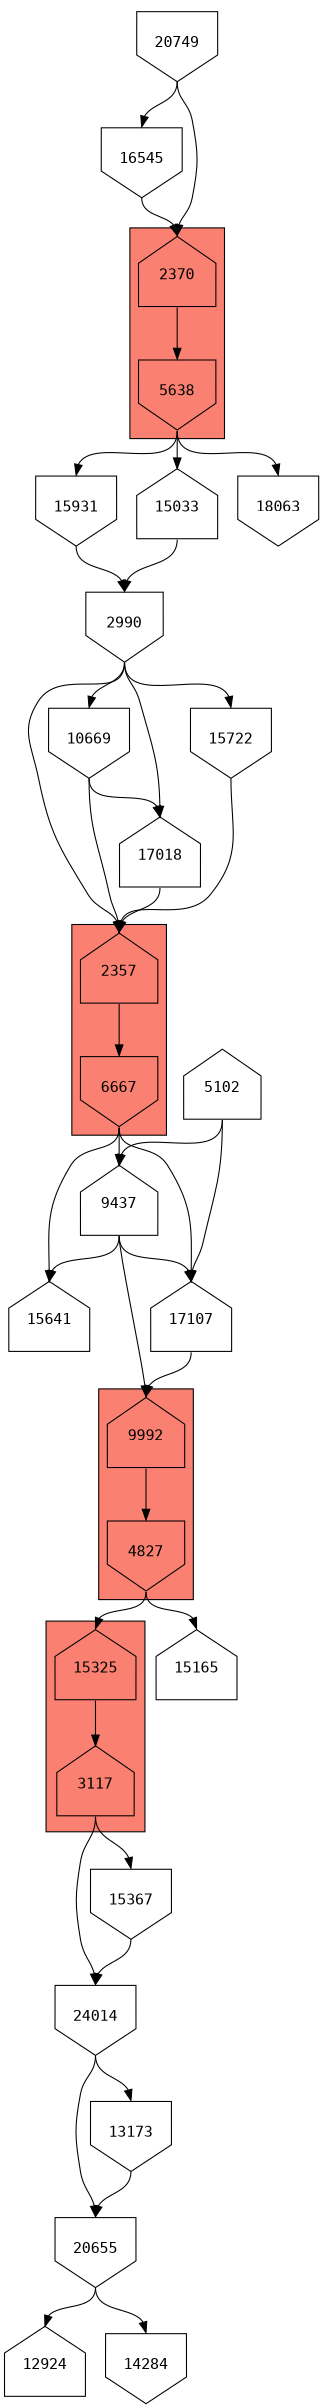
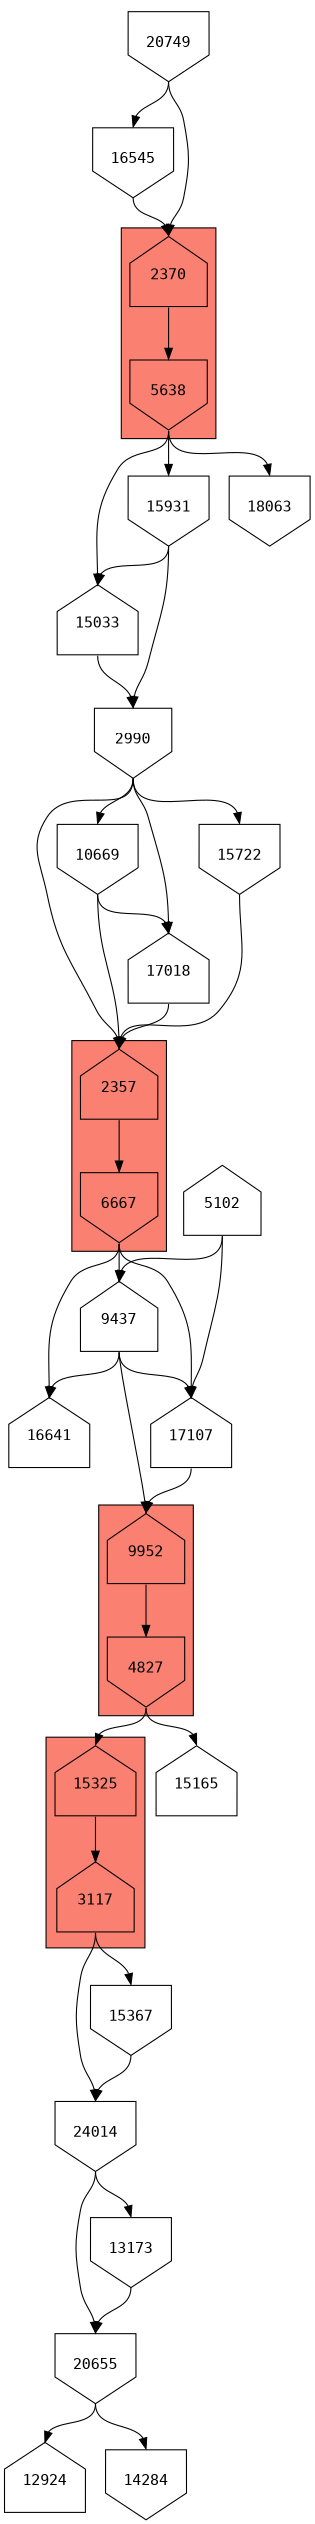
none -> (139, 565)
(49, 1320) -> (49, 1436)
(146, 1436) -> (146, 1552)
